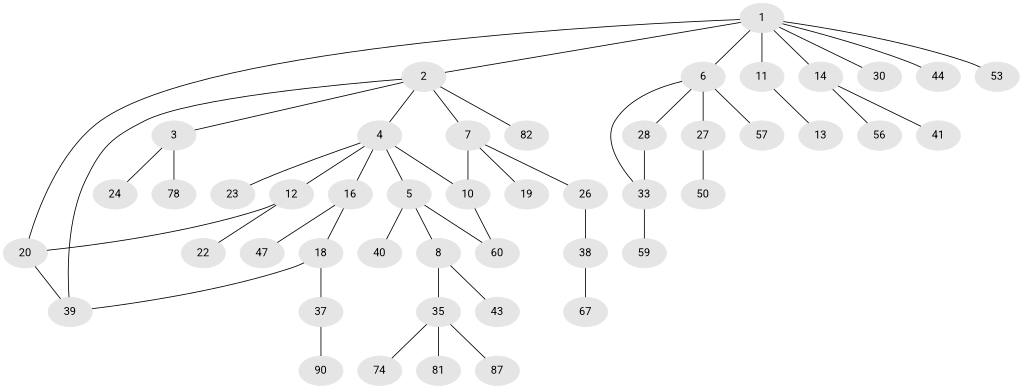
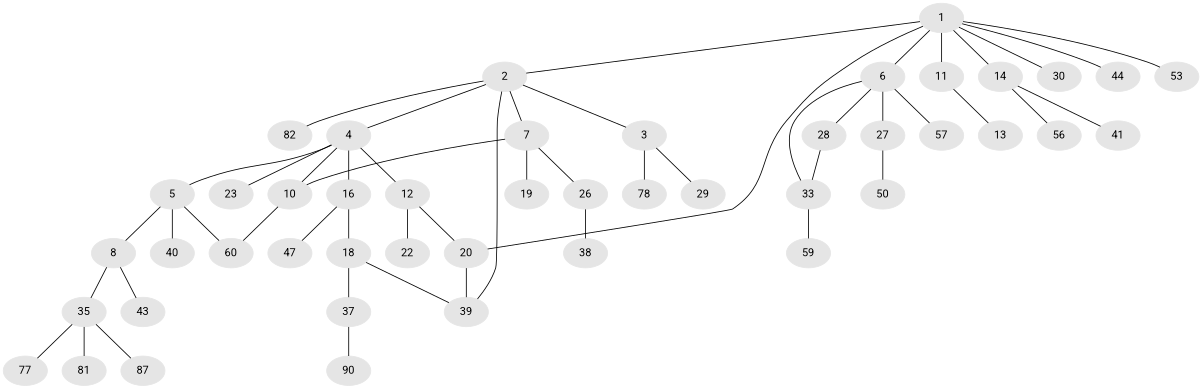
(115, 194) -> (703, 194)
(586, 312) -> none
(380, 371) -> (25, 371)
